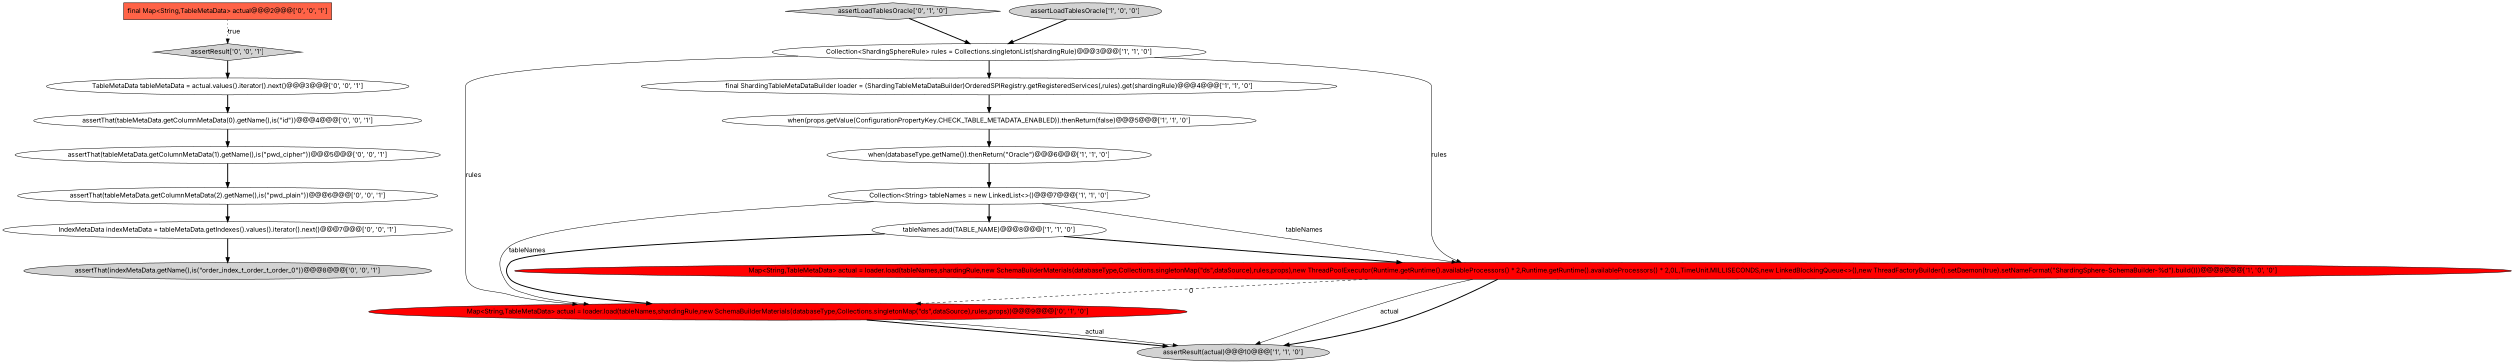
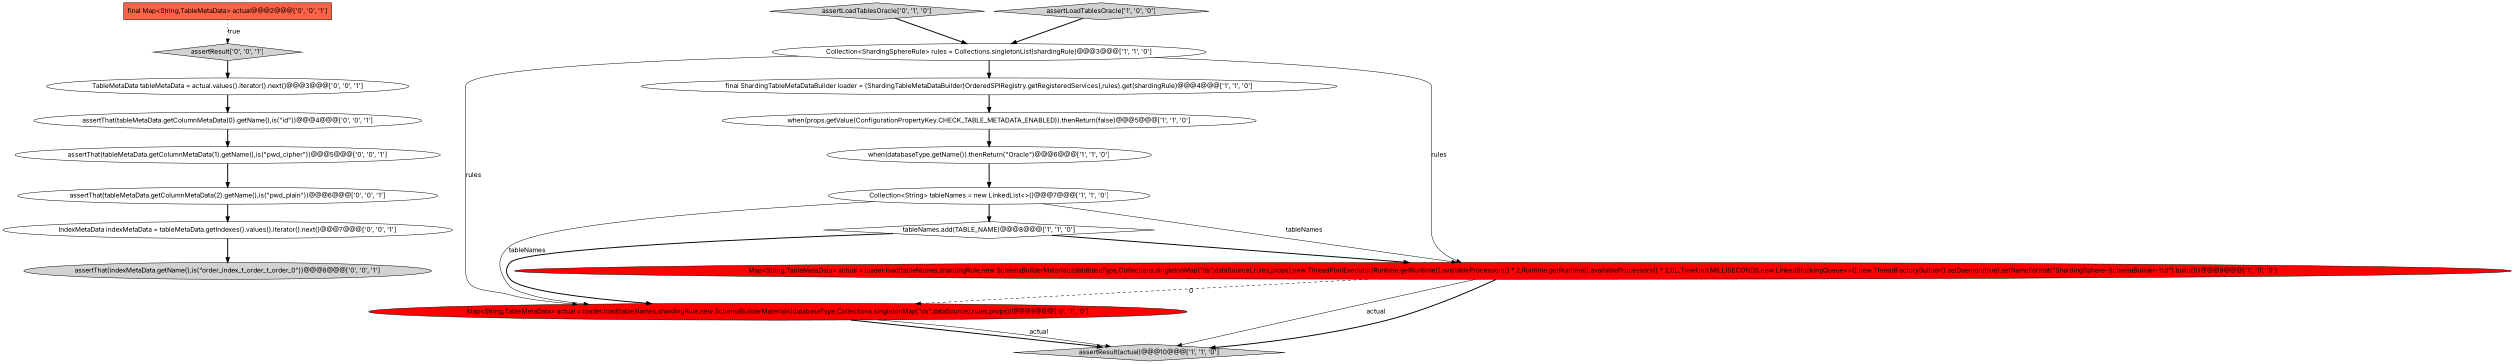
(1085, 11) -> (1101, 11)
(989, 230) -> (989, 230)
(1233, 353) -> (1149, 353)
